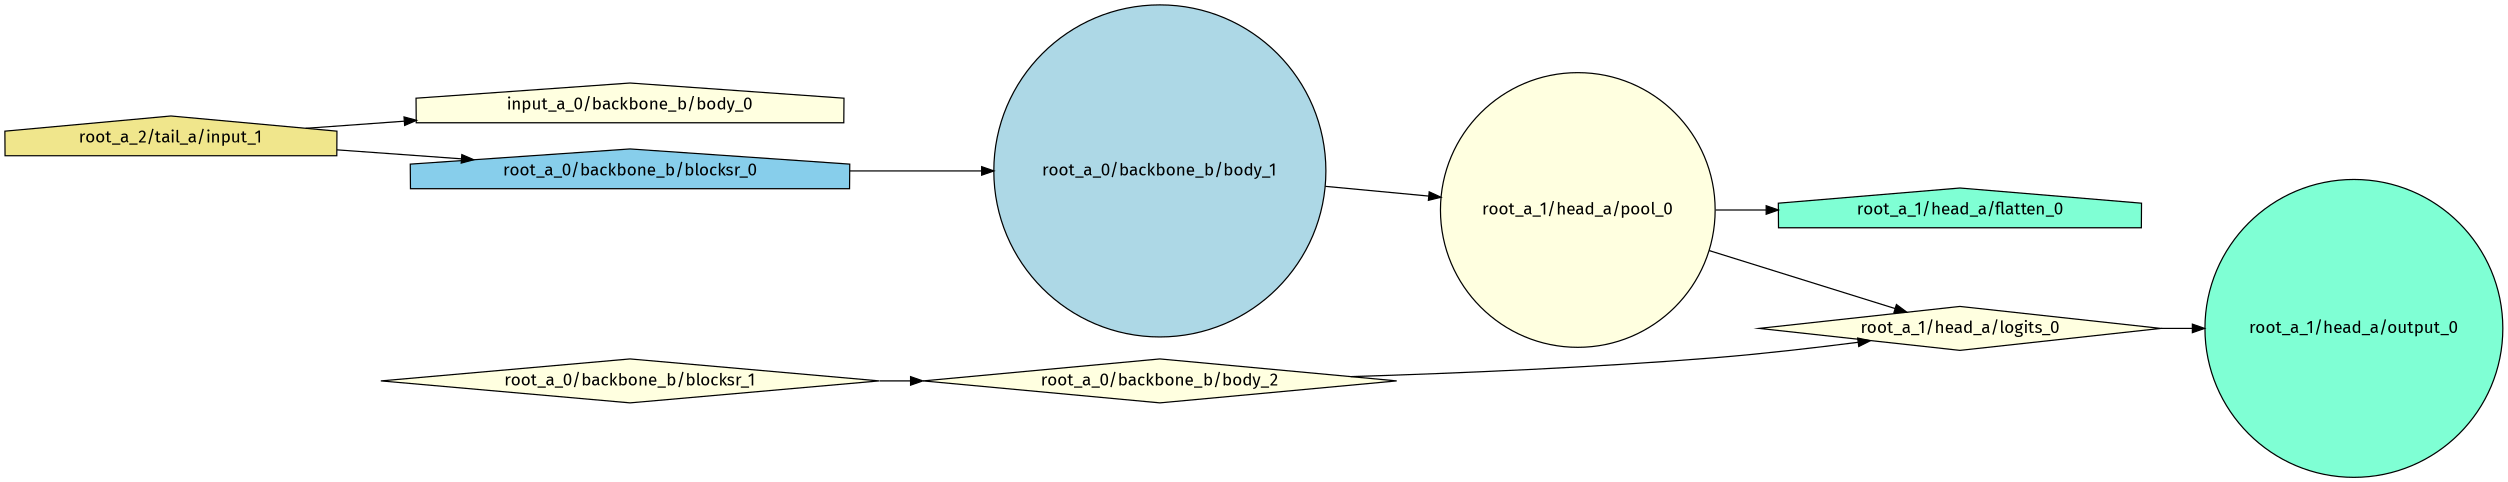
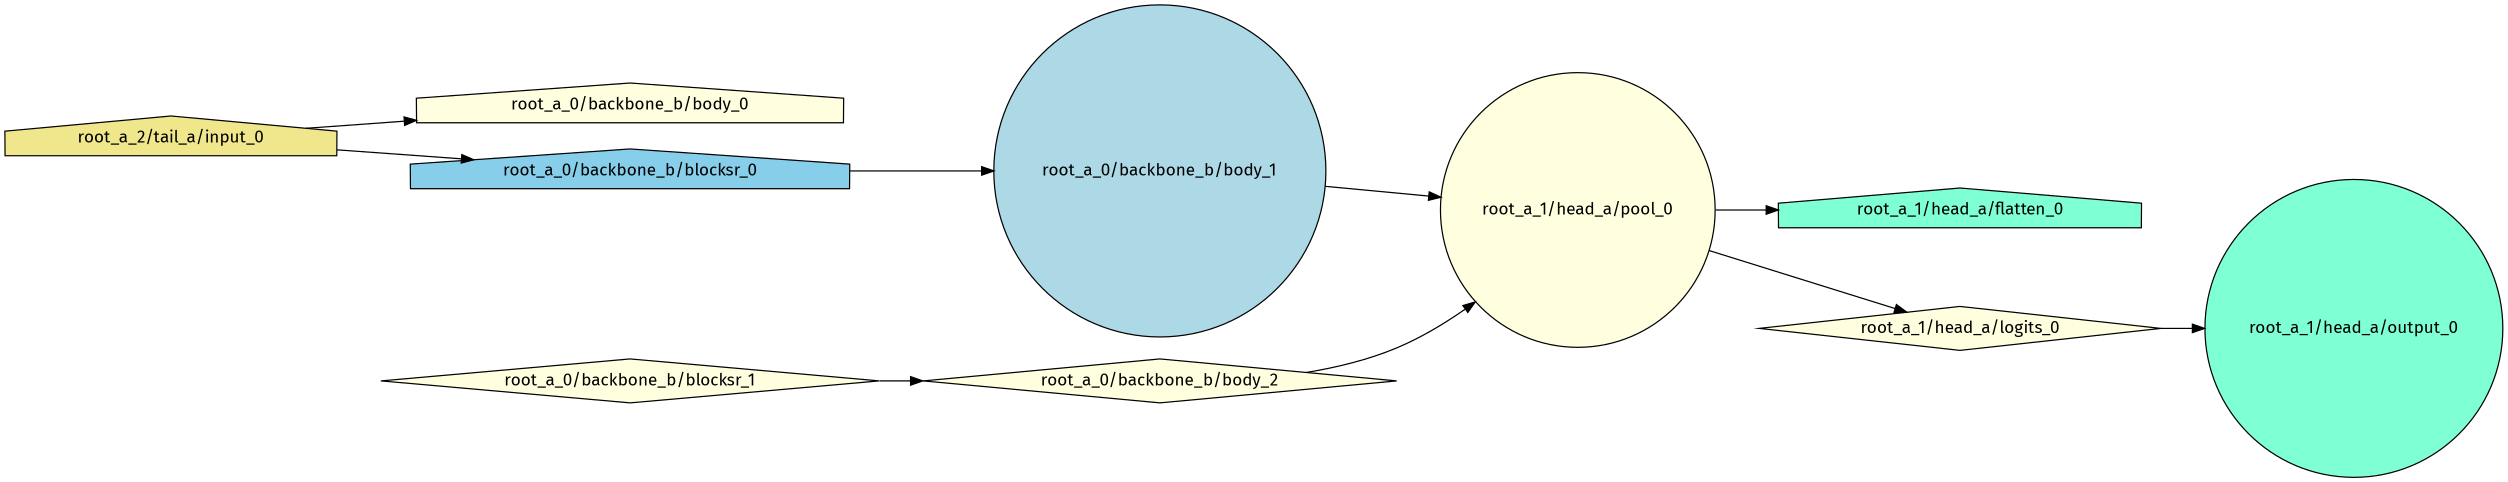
(630, 105) -> (630, 105)
(171, 138) -> (171, 138)
(1605, 365) -> (1389, 351)
